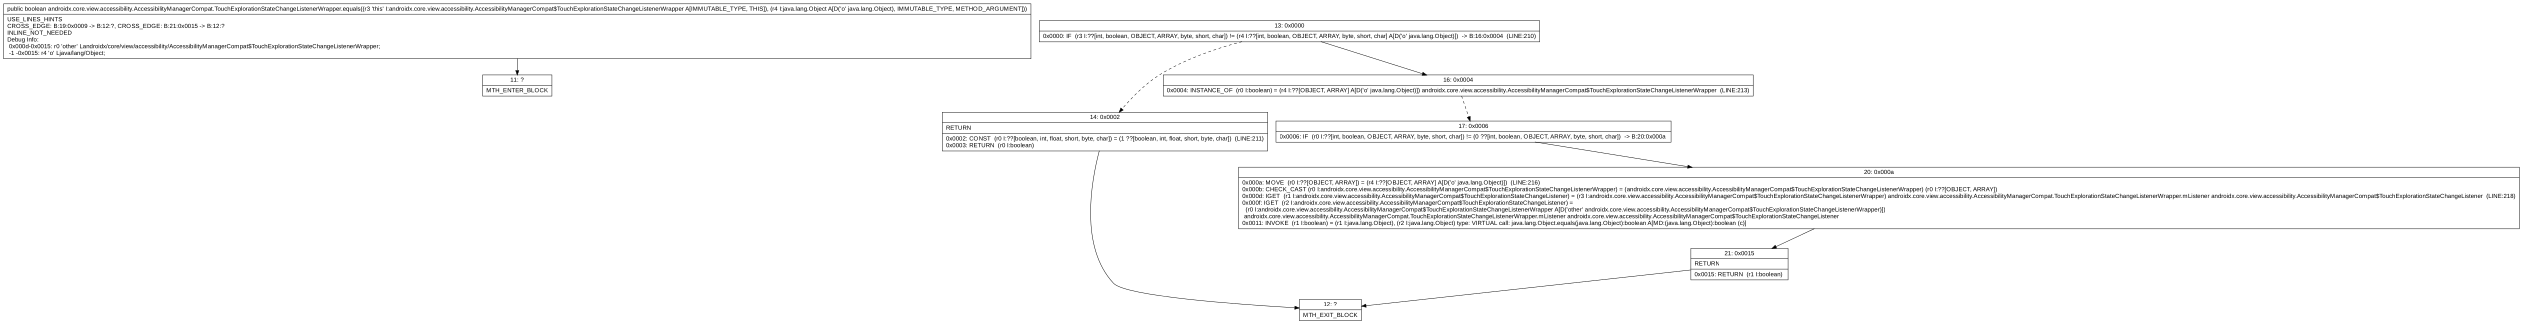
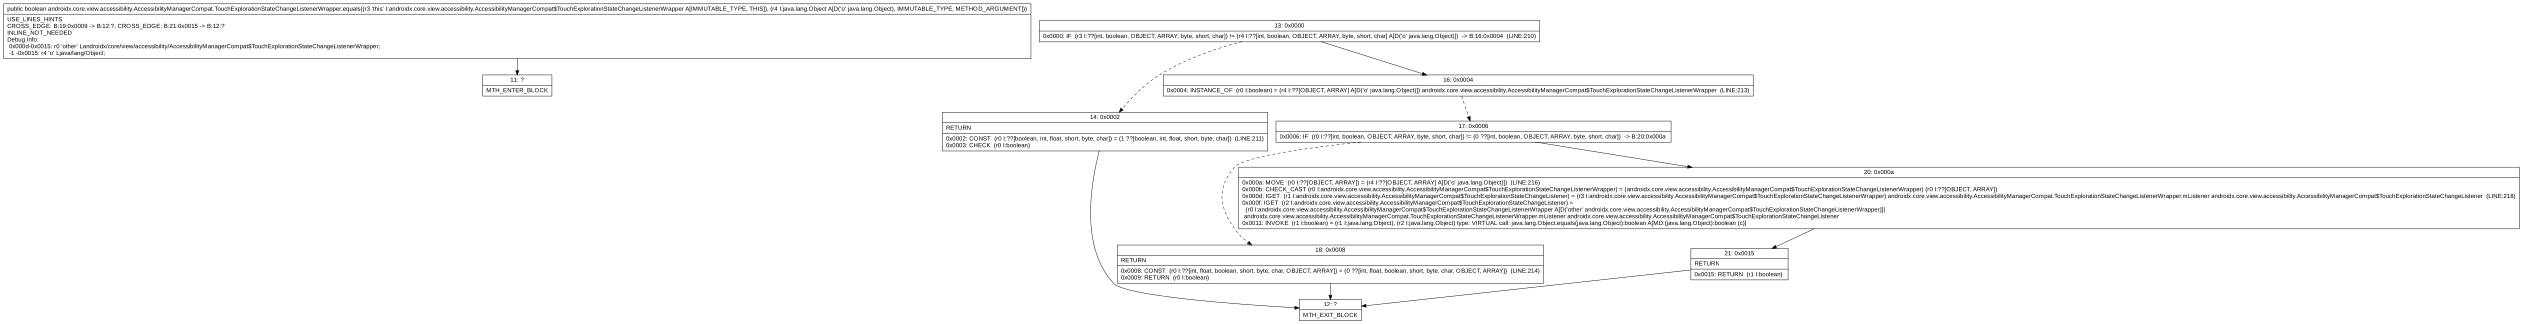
(991, 145) -> (989, 145)
none -> (1330, 264)
